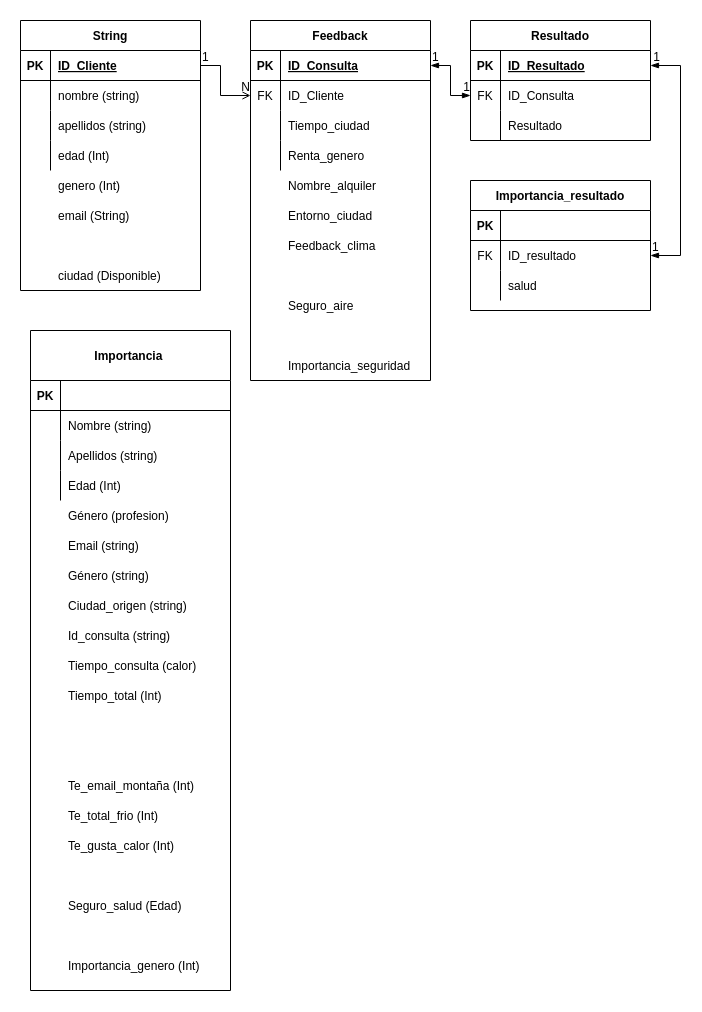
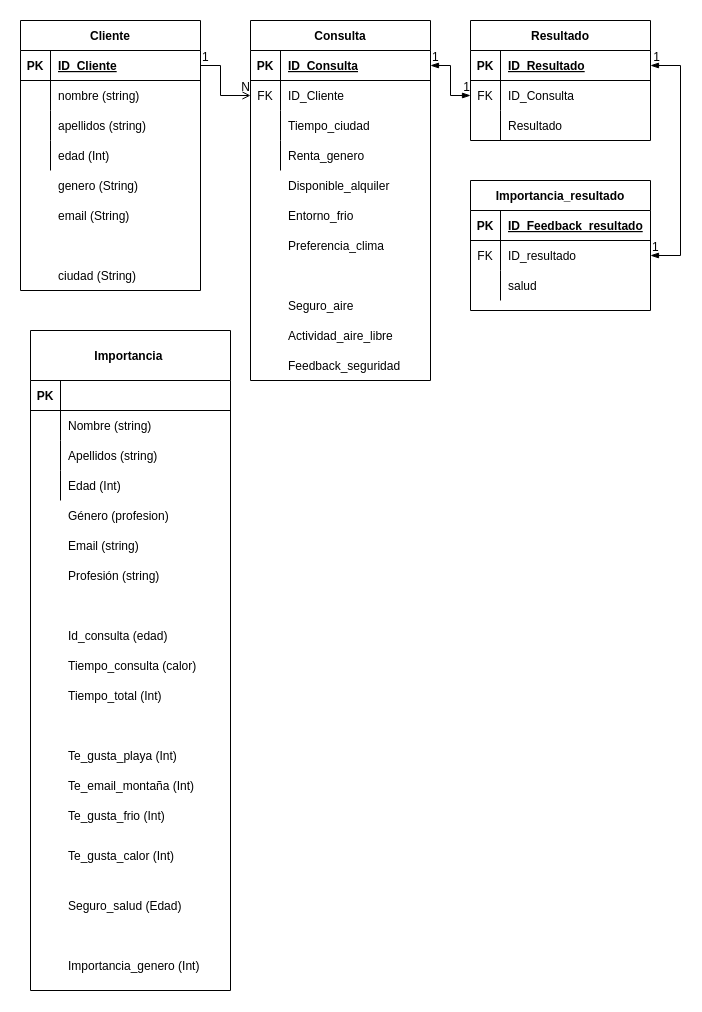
(110, 36) -> (110, 36)
(340, 36) -> (340, 36)
(97, 186) -> (105, 186)
(334, 186) -> (342, 186)
(333, 216) -> (327, 216)
none -> (576, 226)
(332, 246) -> (340, 246)
(114, 276) -> (104, 276)
none -> (356, 336)
(355, 366) -> (347, 366)
(115, 576) -> (124, 576)
(136, 606) -> none
(131, 636) -> (125, 636)
none -> (136, 756)
(127, 816) -> (129, 816)
(136, 846) -> (136, 856)
